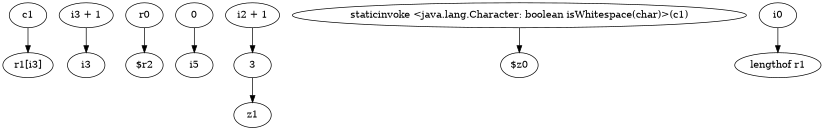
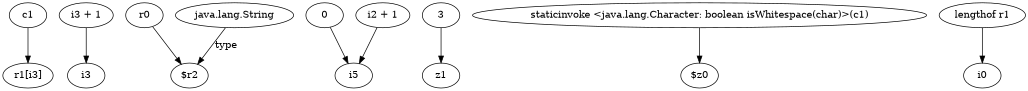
none -> (235, 15)
(253, 37) -> (370, 42)
(778, 37) -> (982, 42)
